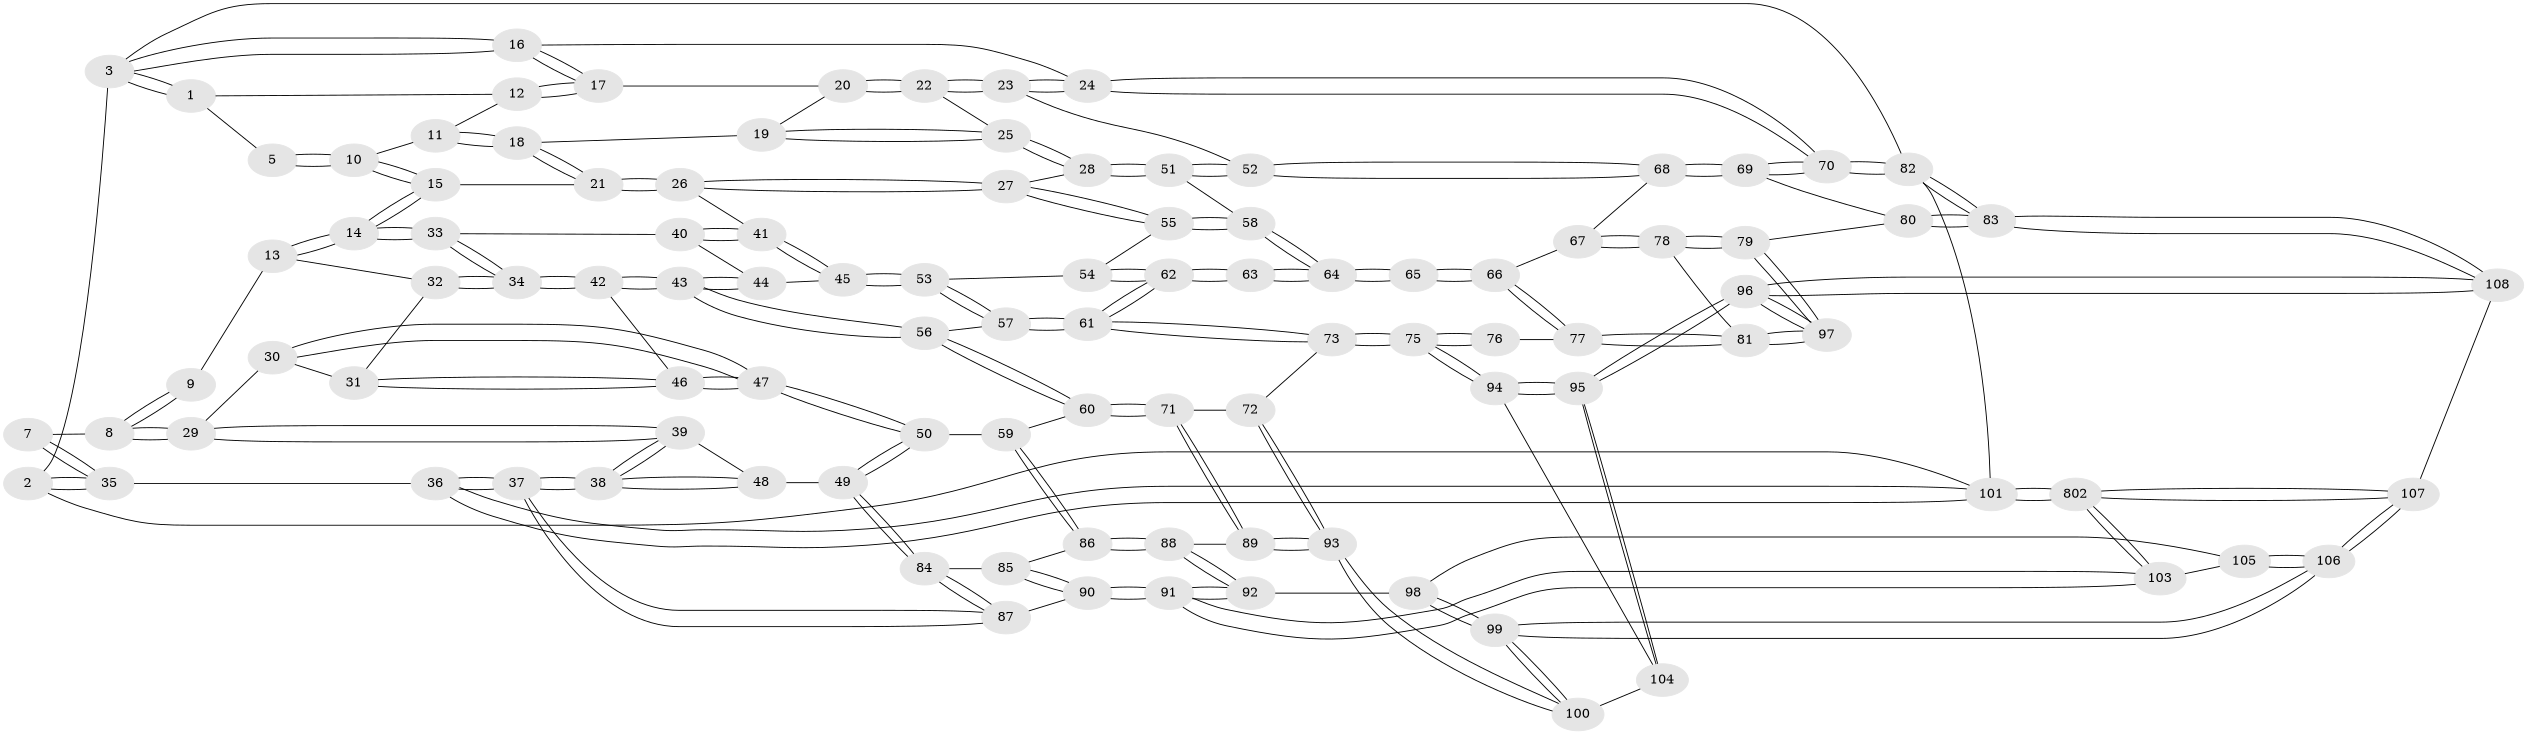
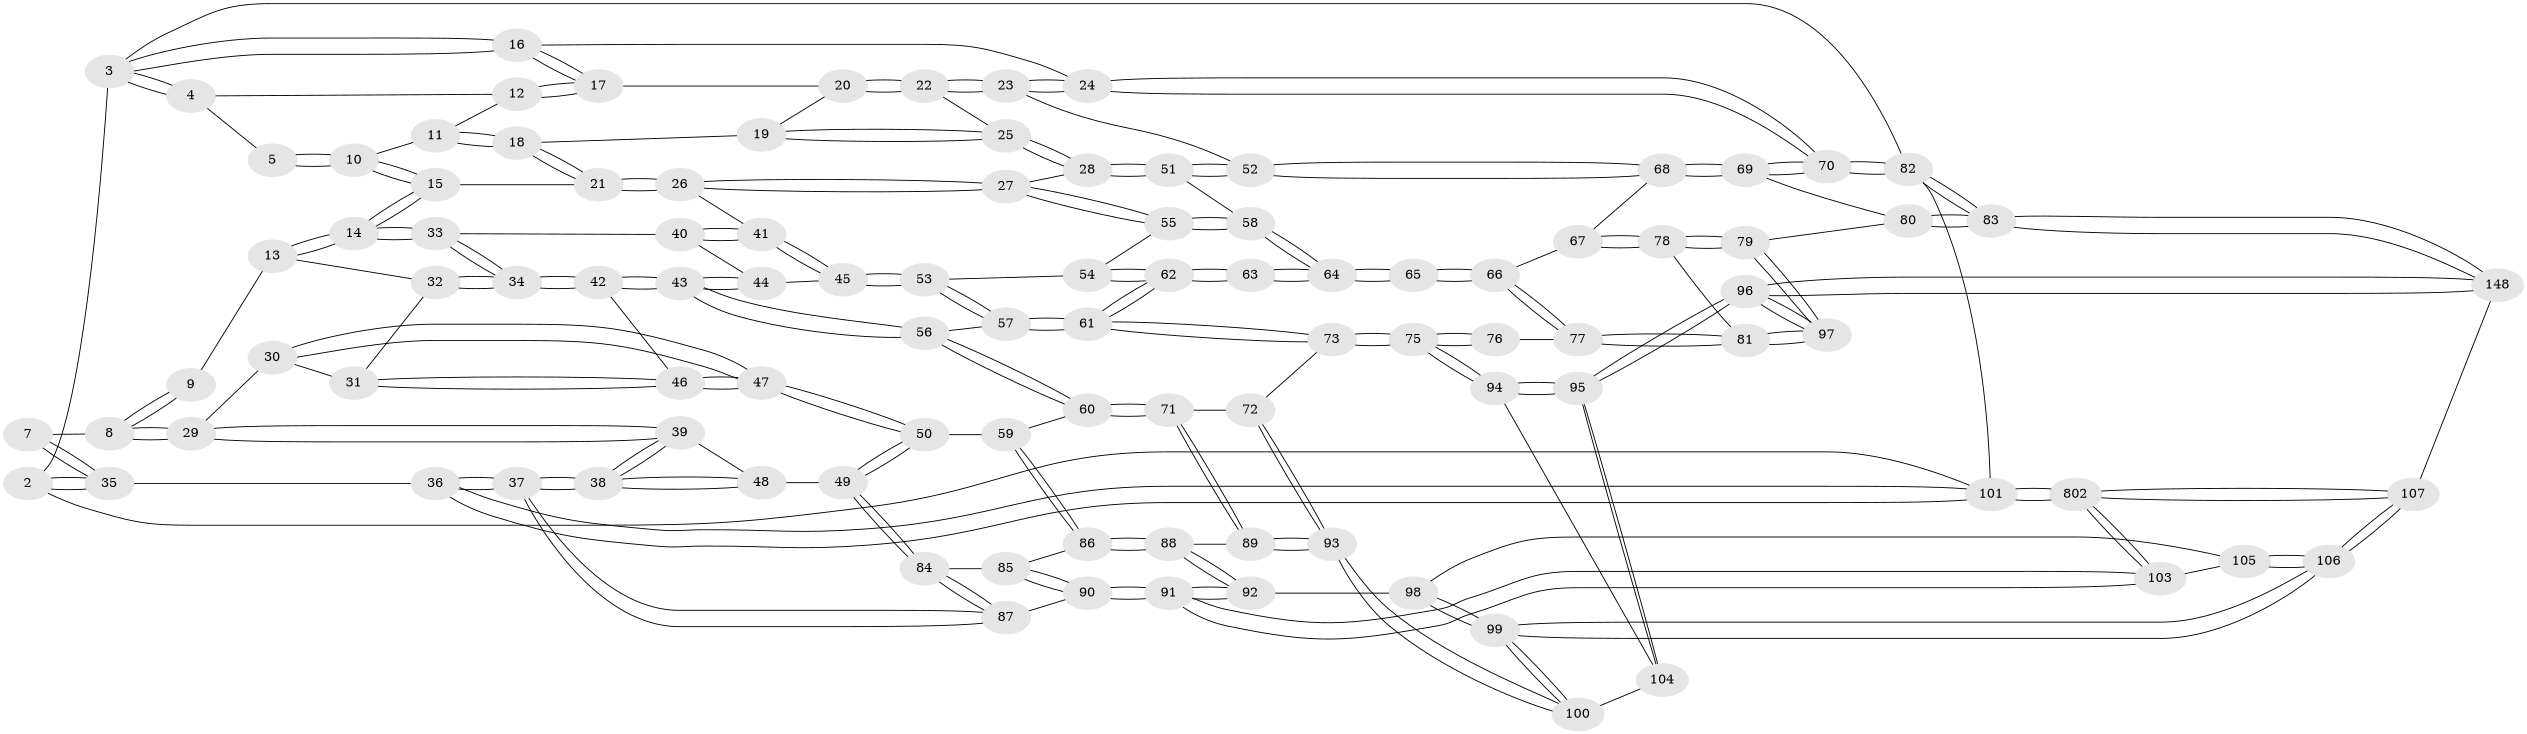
(191, 96) -> (191, 96)
(2498, 285) -> (2498, 285)
